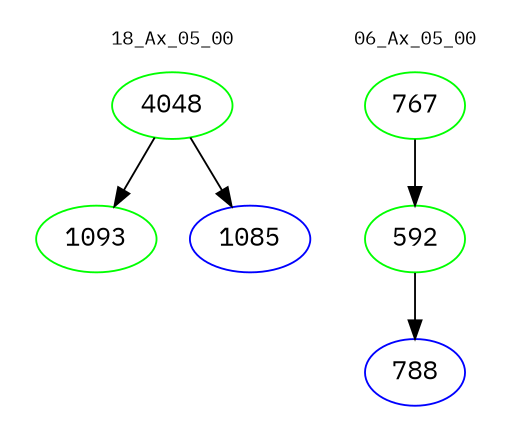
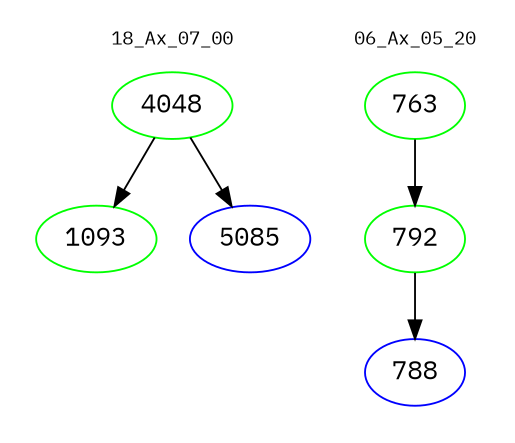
(173, 40) -> (173, 40)
(416, 40) -> (416, 40)
(415, 106) -> (415, 106)
(250, 239) -> (250, 239)
(415, 239) -> (415, 239)
